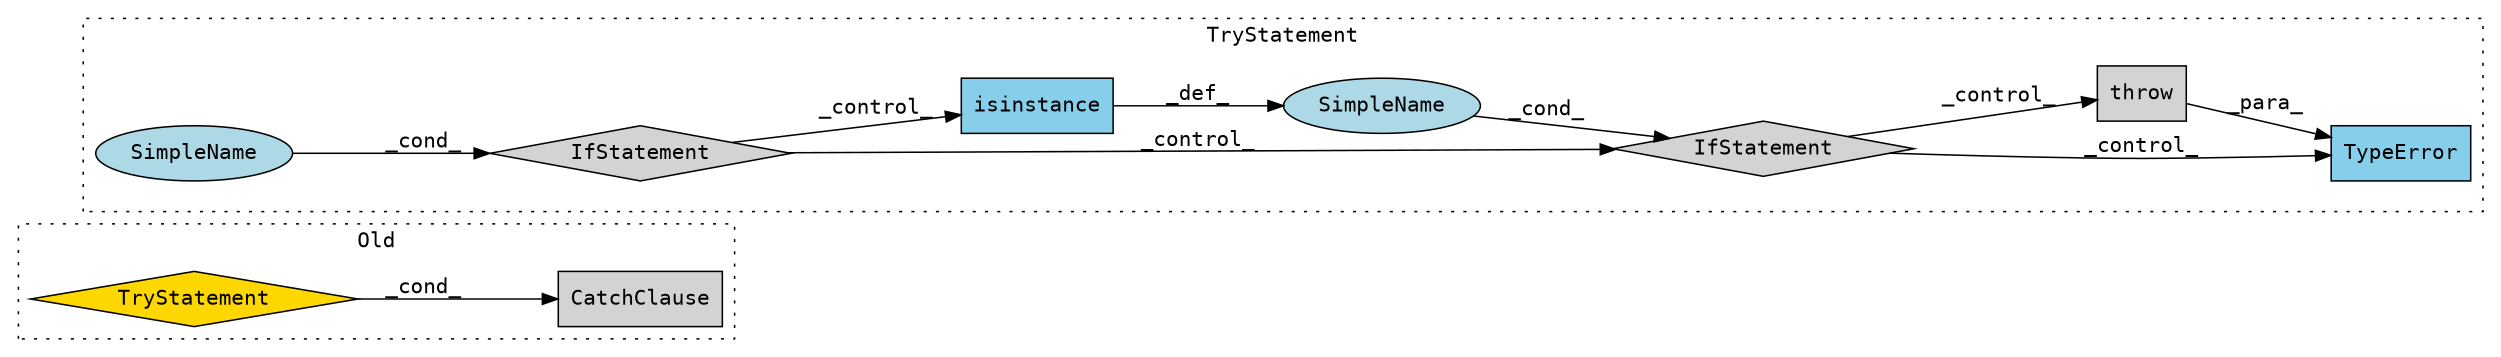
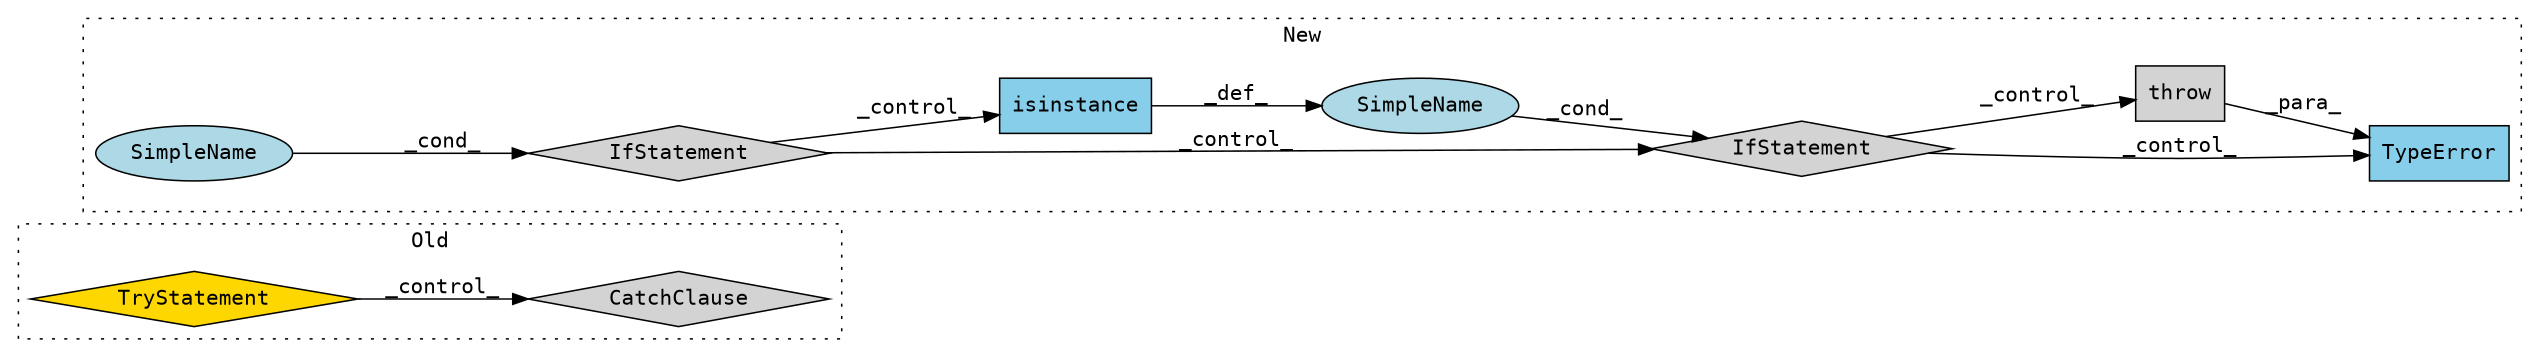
(1283, 36) -> (1302, 36)
(424, 288) -> (443, 288)
(640, 299) -> (679, 299)
